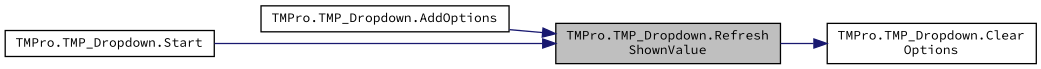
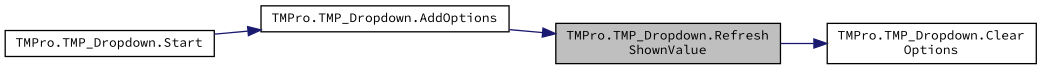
(379, 44) -> (231, 33)
